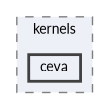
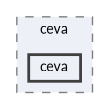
(55, 30) -> (55, 30)
